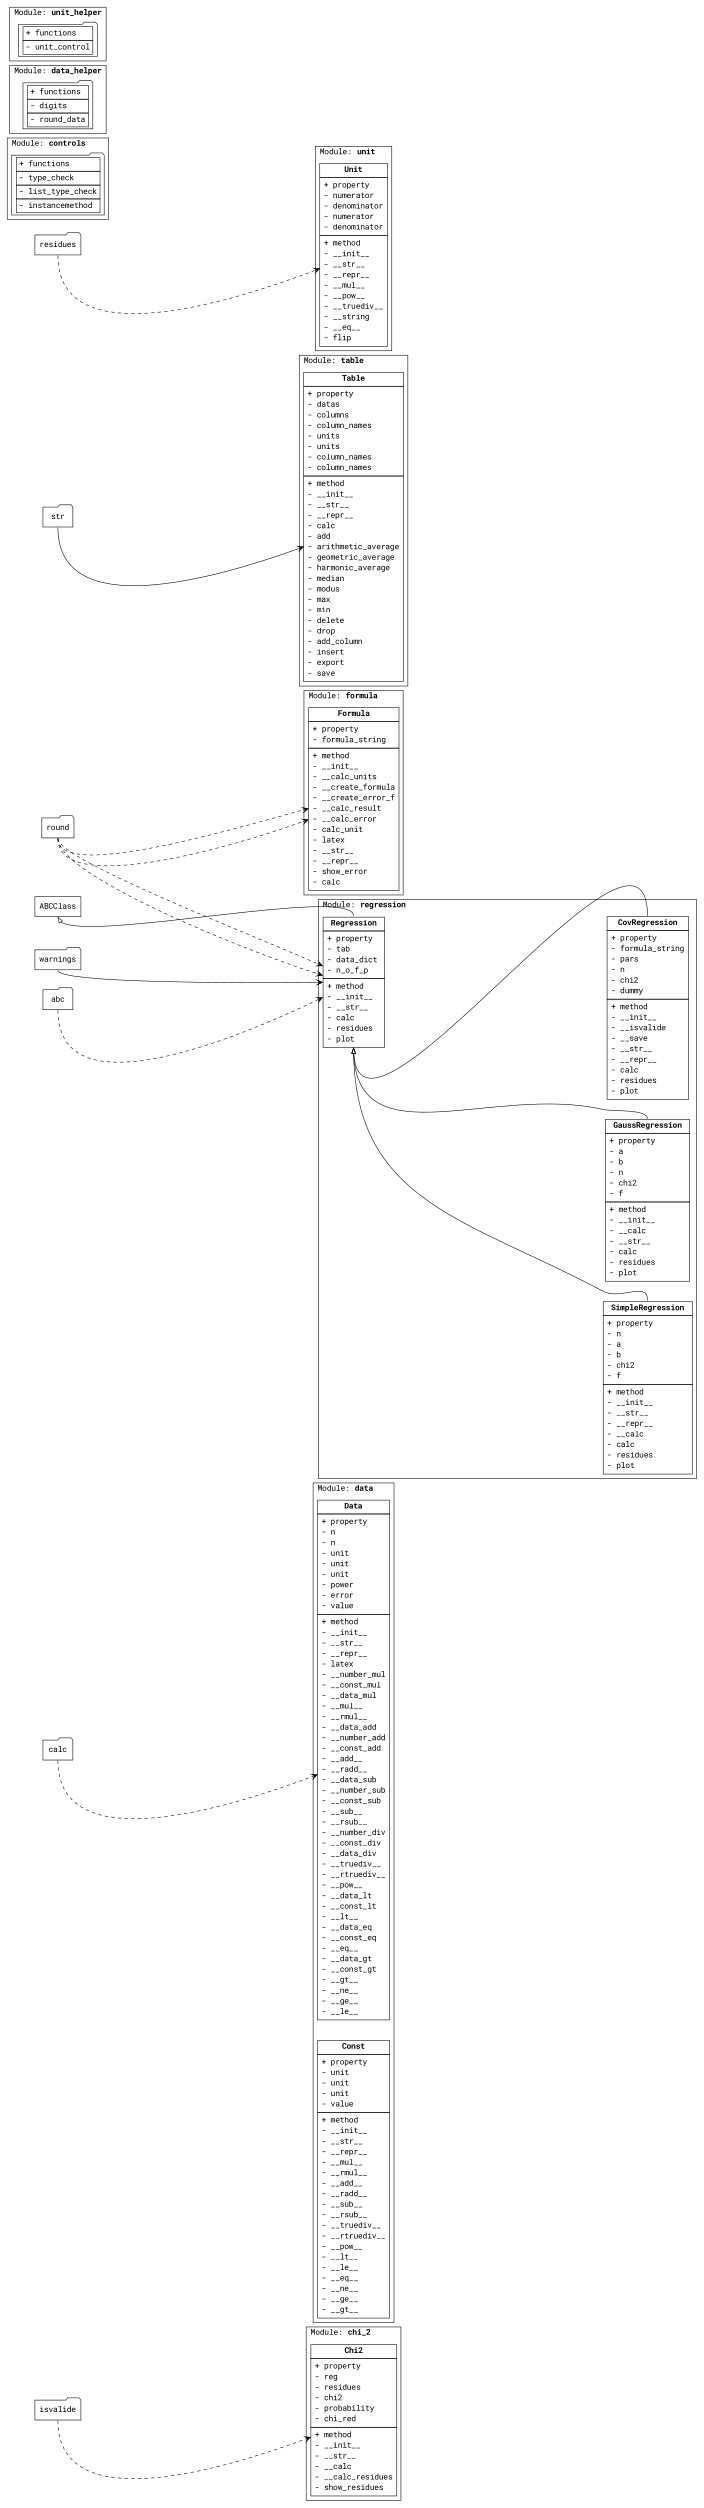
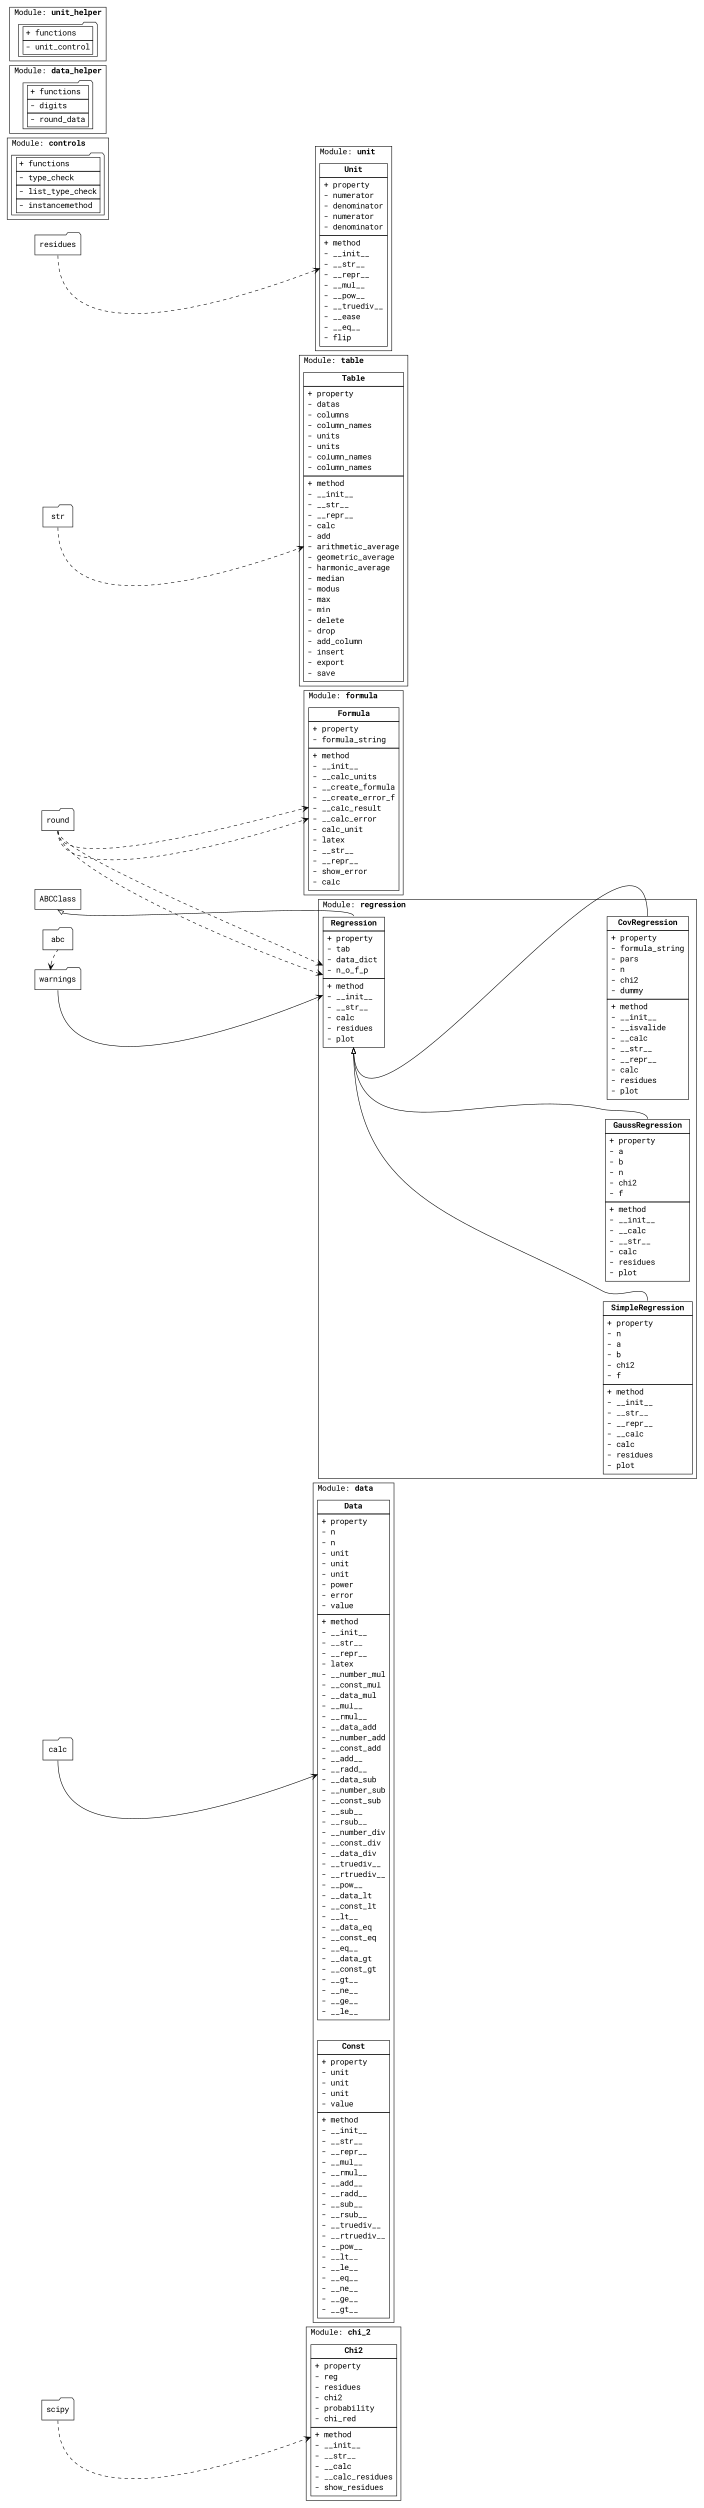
(347, 317) -> (342, 317)
(164, 583) -> (164, 583)
(630, 1039) -> (630, 1039)
(177, 1053) -> (54, 957)
(172, 1815) -> (172, 1815)
(58, 2410) -> (58, 2410)
